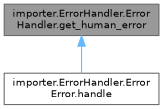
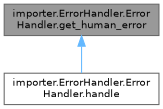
(82, 89) -> (82, 89)
